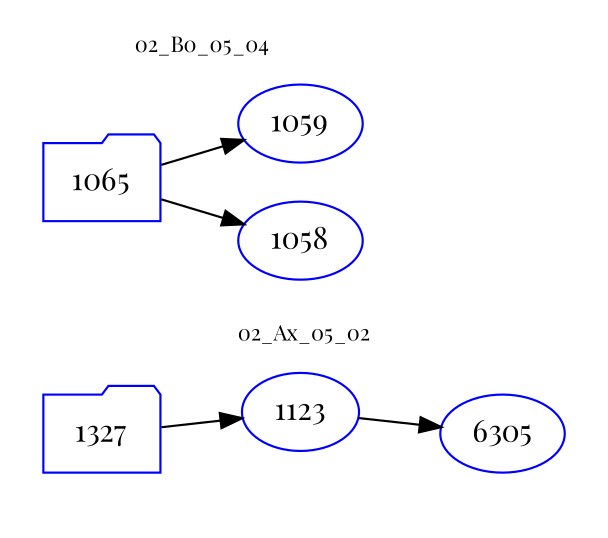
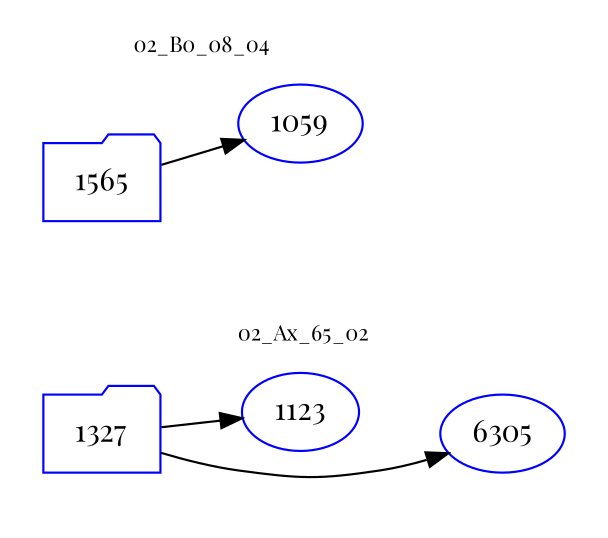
(203, 47) -> (203, 47)
(102, 182) -> (102, 182)
(300, 241) -> none
(304, 335) -> (304, 335)
(389, 421) -> (293, 477)
